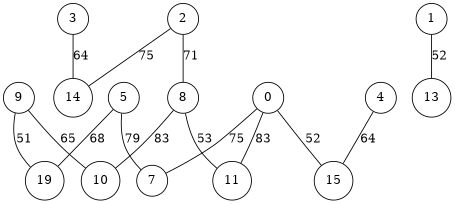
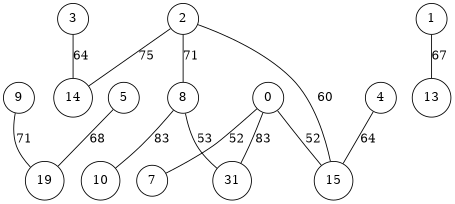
(440, 56) -> (440, 56)
none -> (286, 73)
(25, 139) -> (25, 139)
(237, 139) -> (237, 139)
(55, 141) -> none
(124, 144) -> none
(232, 181) -> (232, 181)
